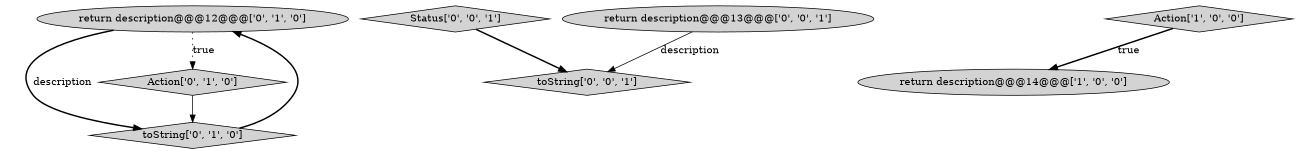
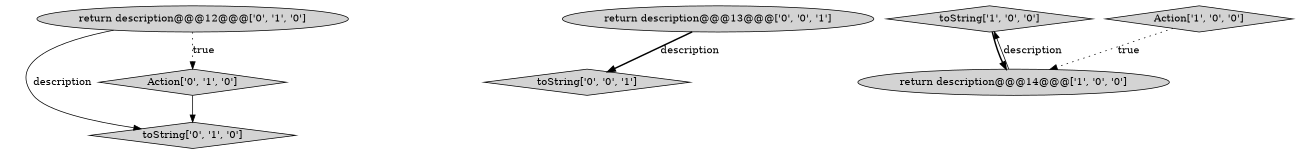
(455, 19) -> none
none -> (990, 19)
(1115, 48) -> (1115, 48)
(653, 50) -> (653, 50)
(297, 82) -> none
(29, 88) -> (29, 88)
